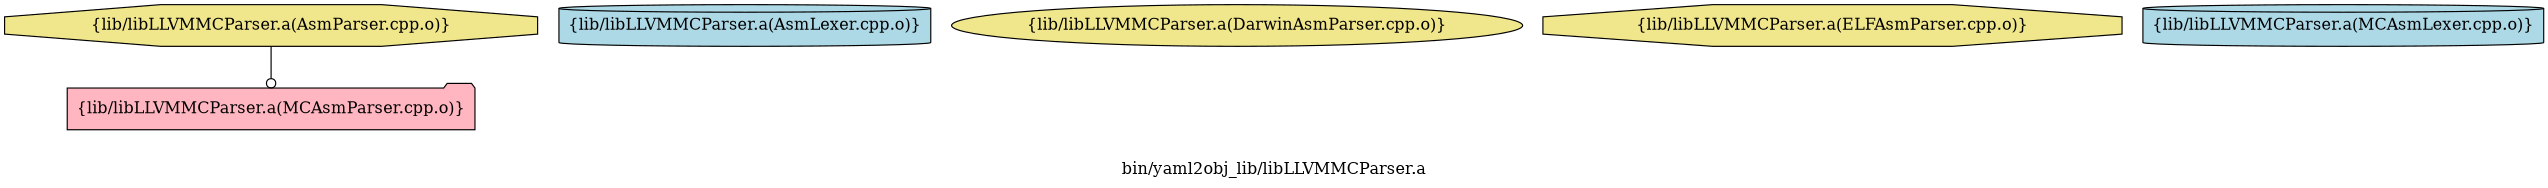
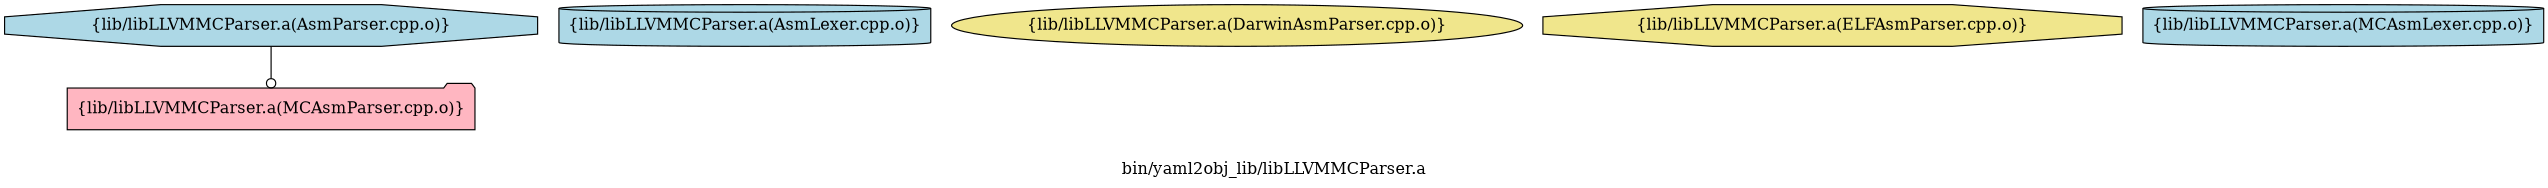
(271, 25) -> (271, 25)
